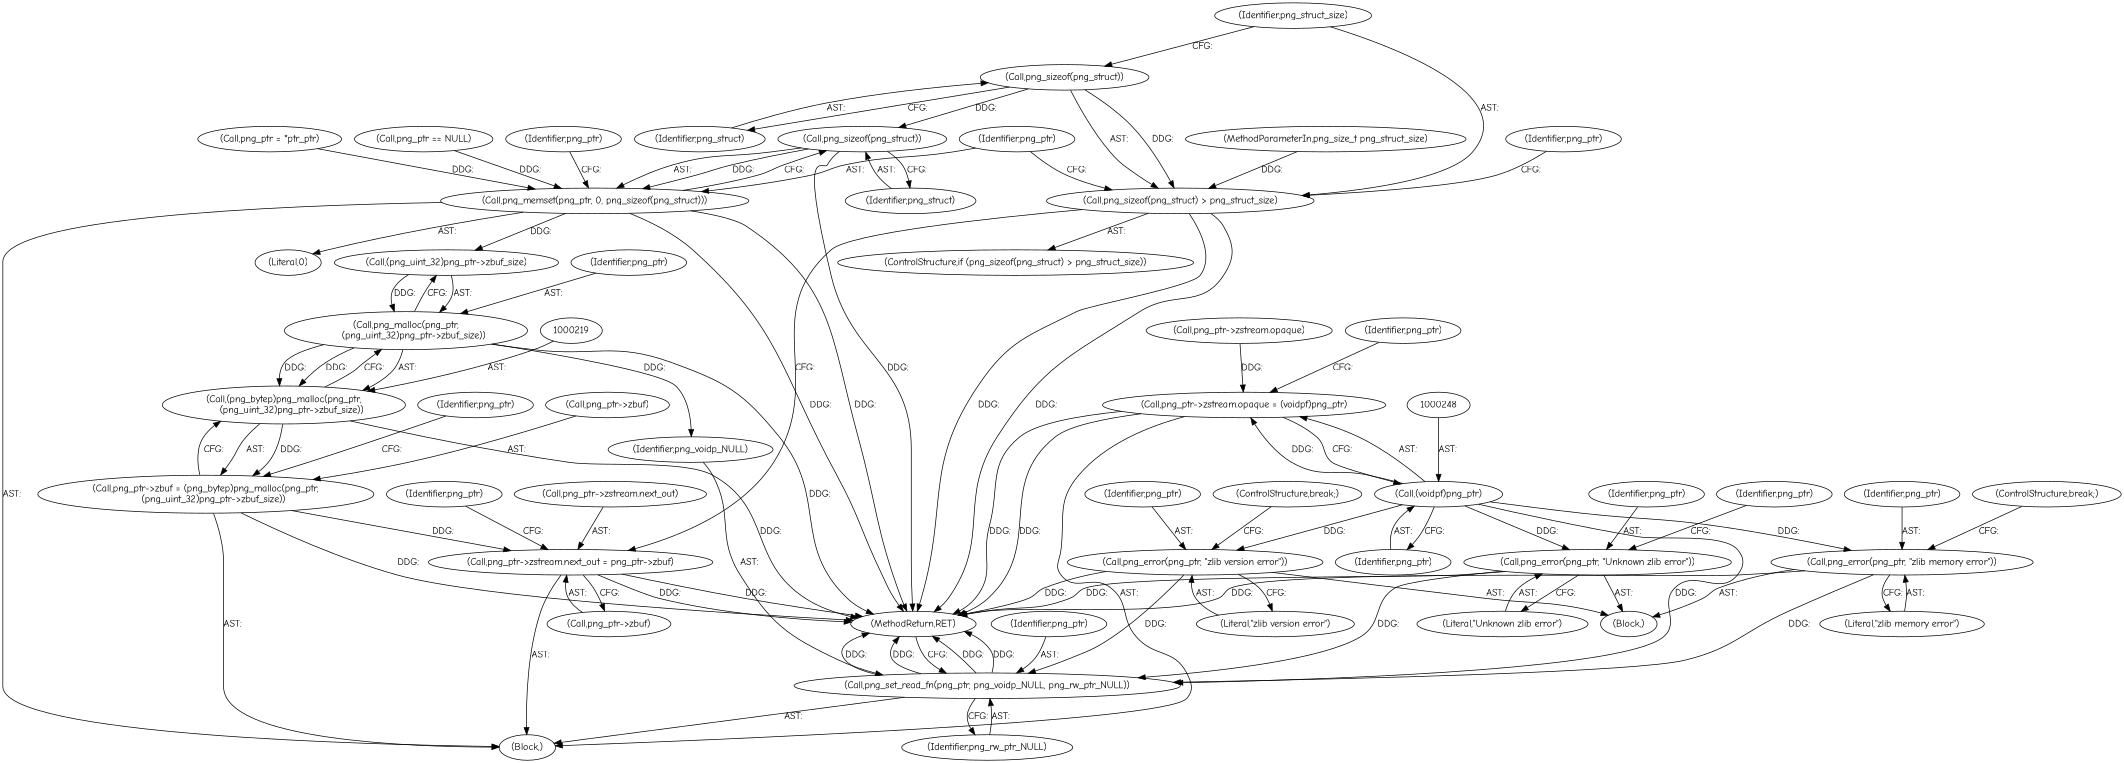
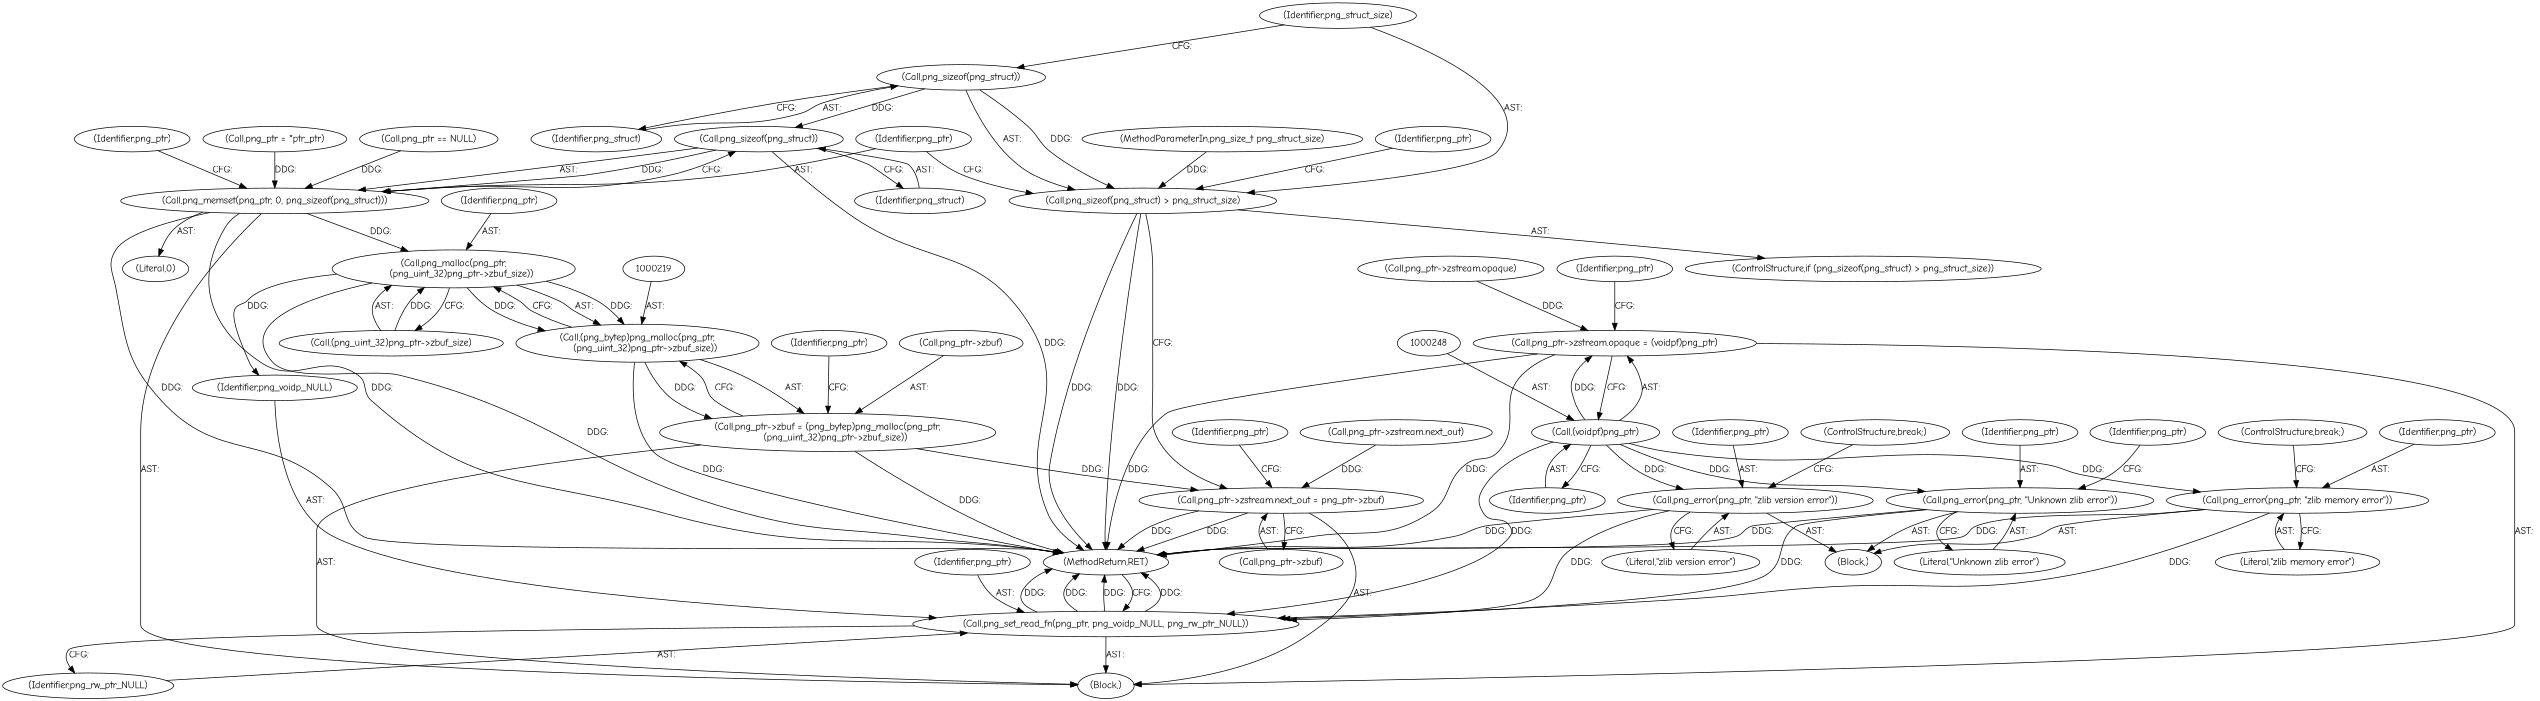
(524, 230) -> (354, 231)
(603, 531) -> (1354, 470)
